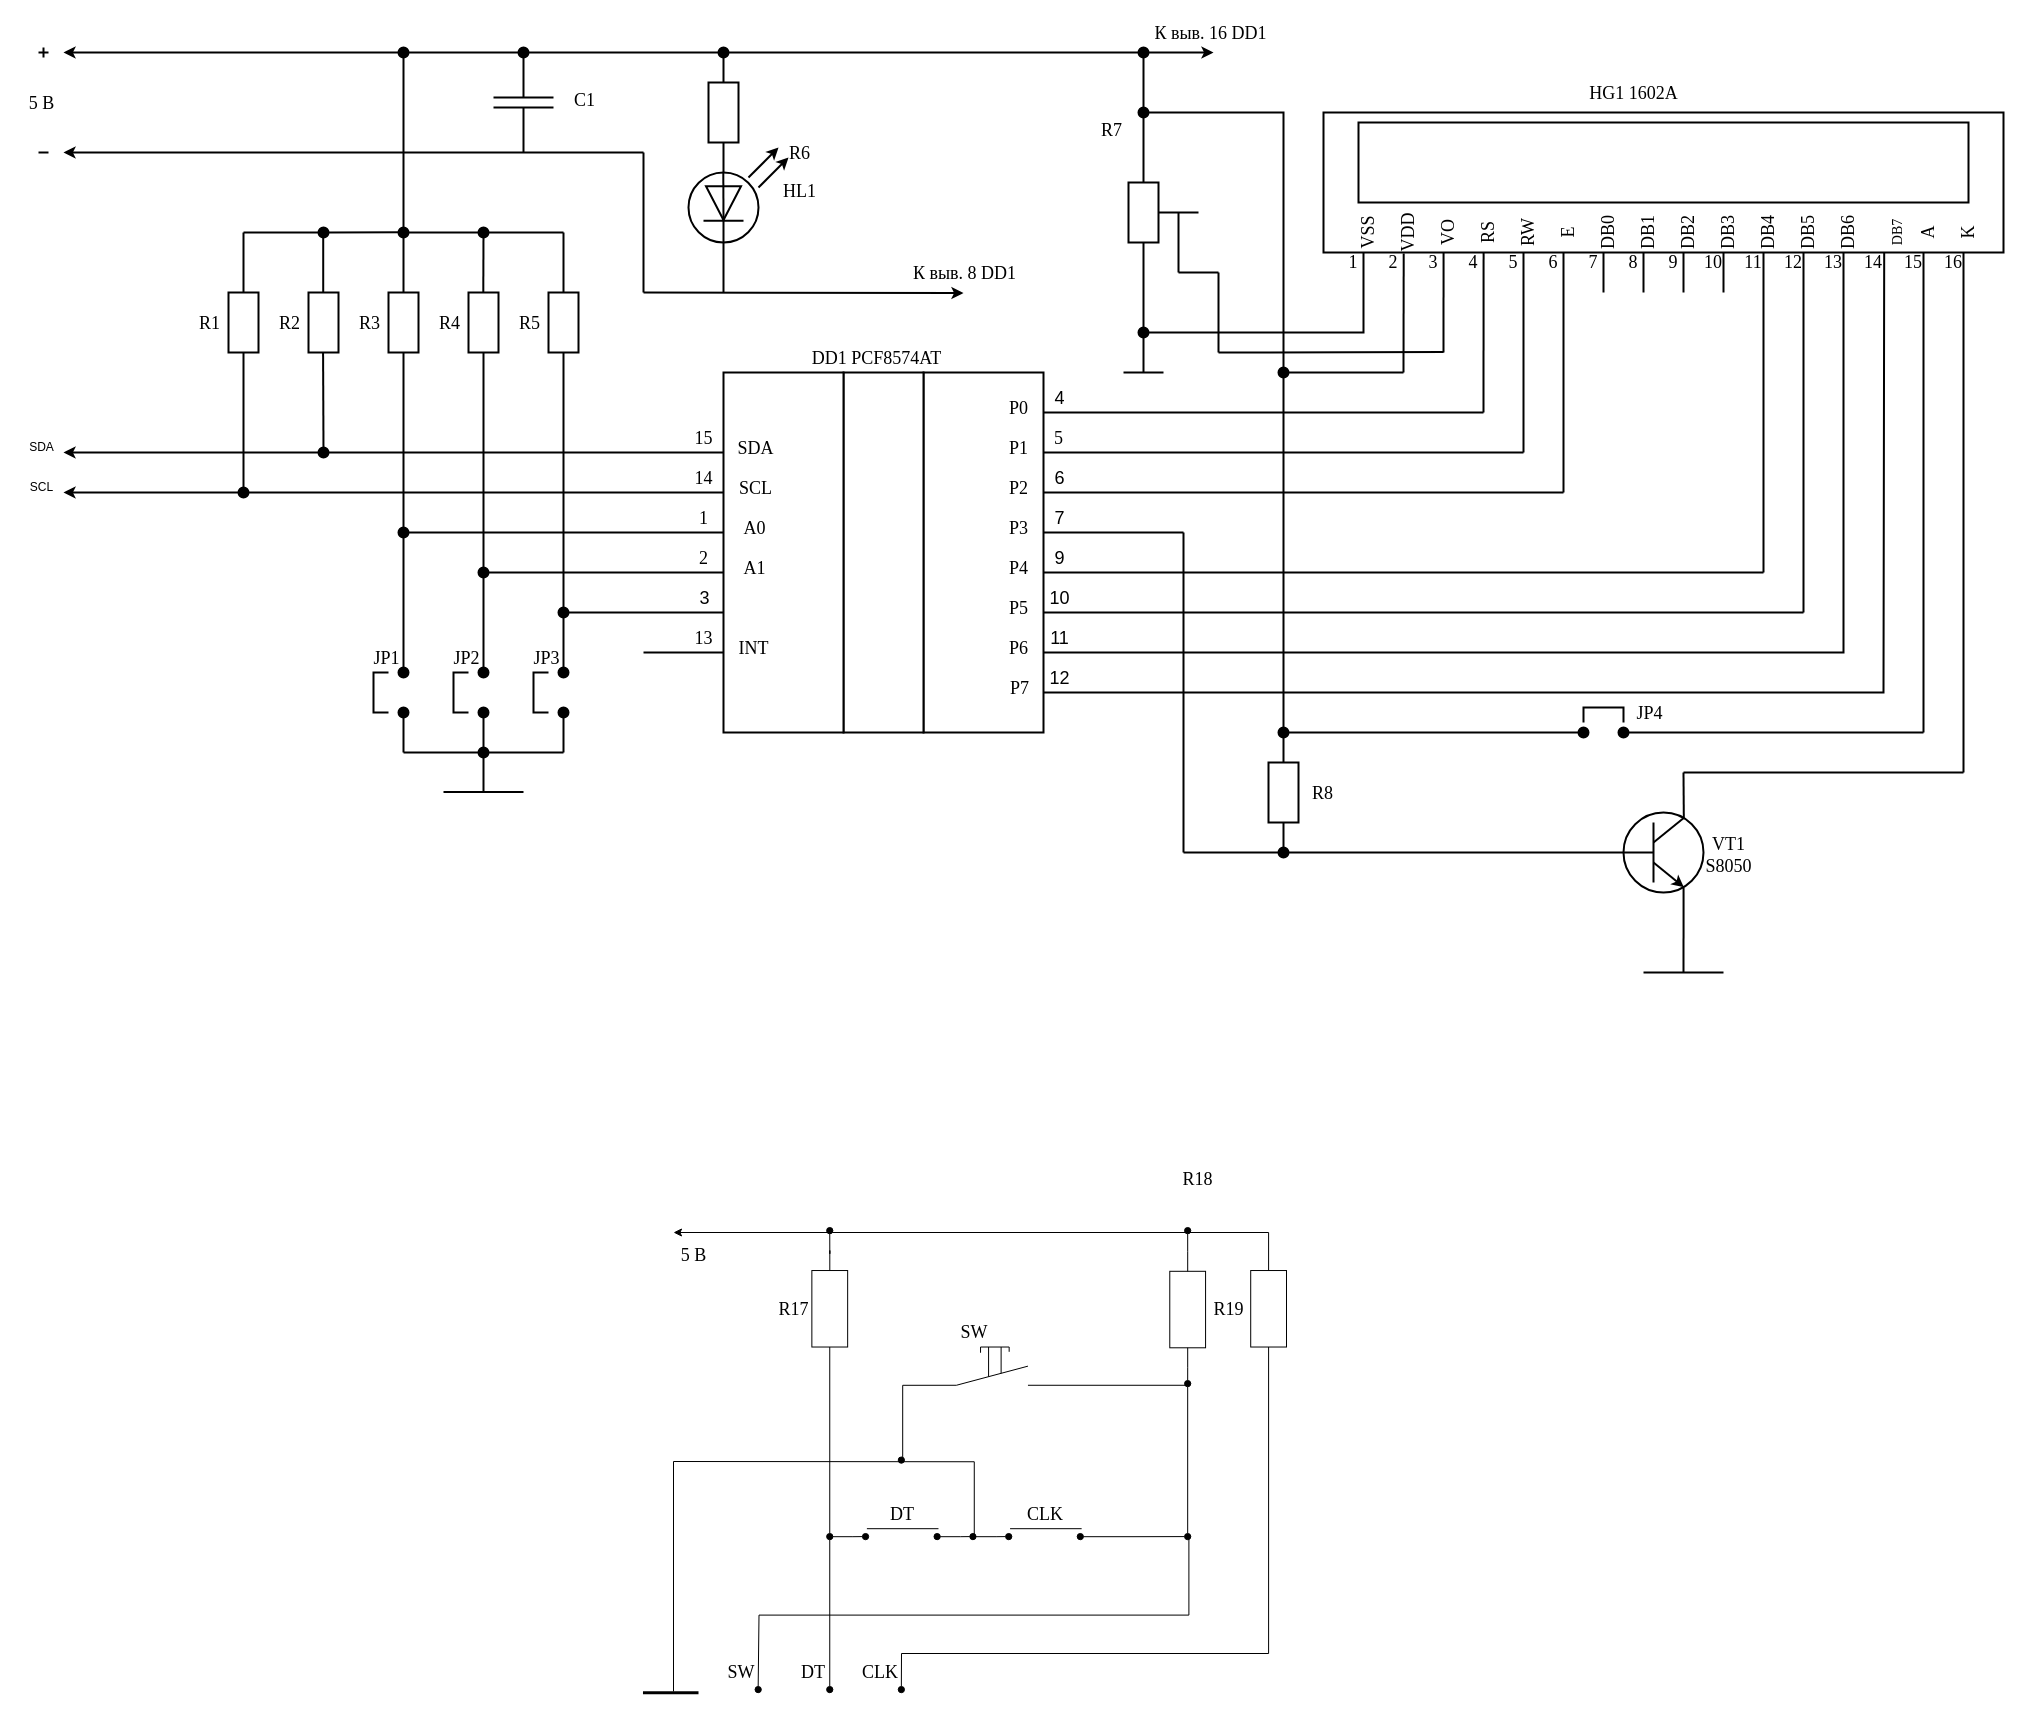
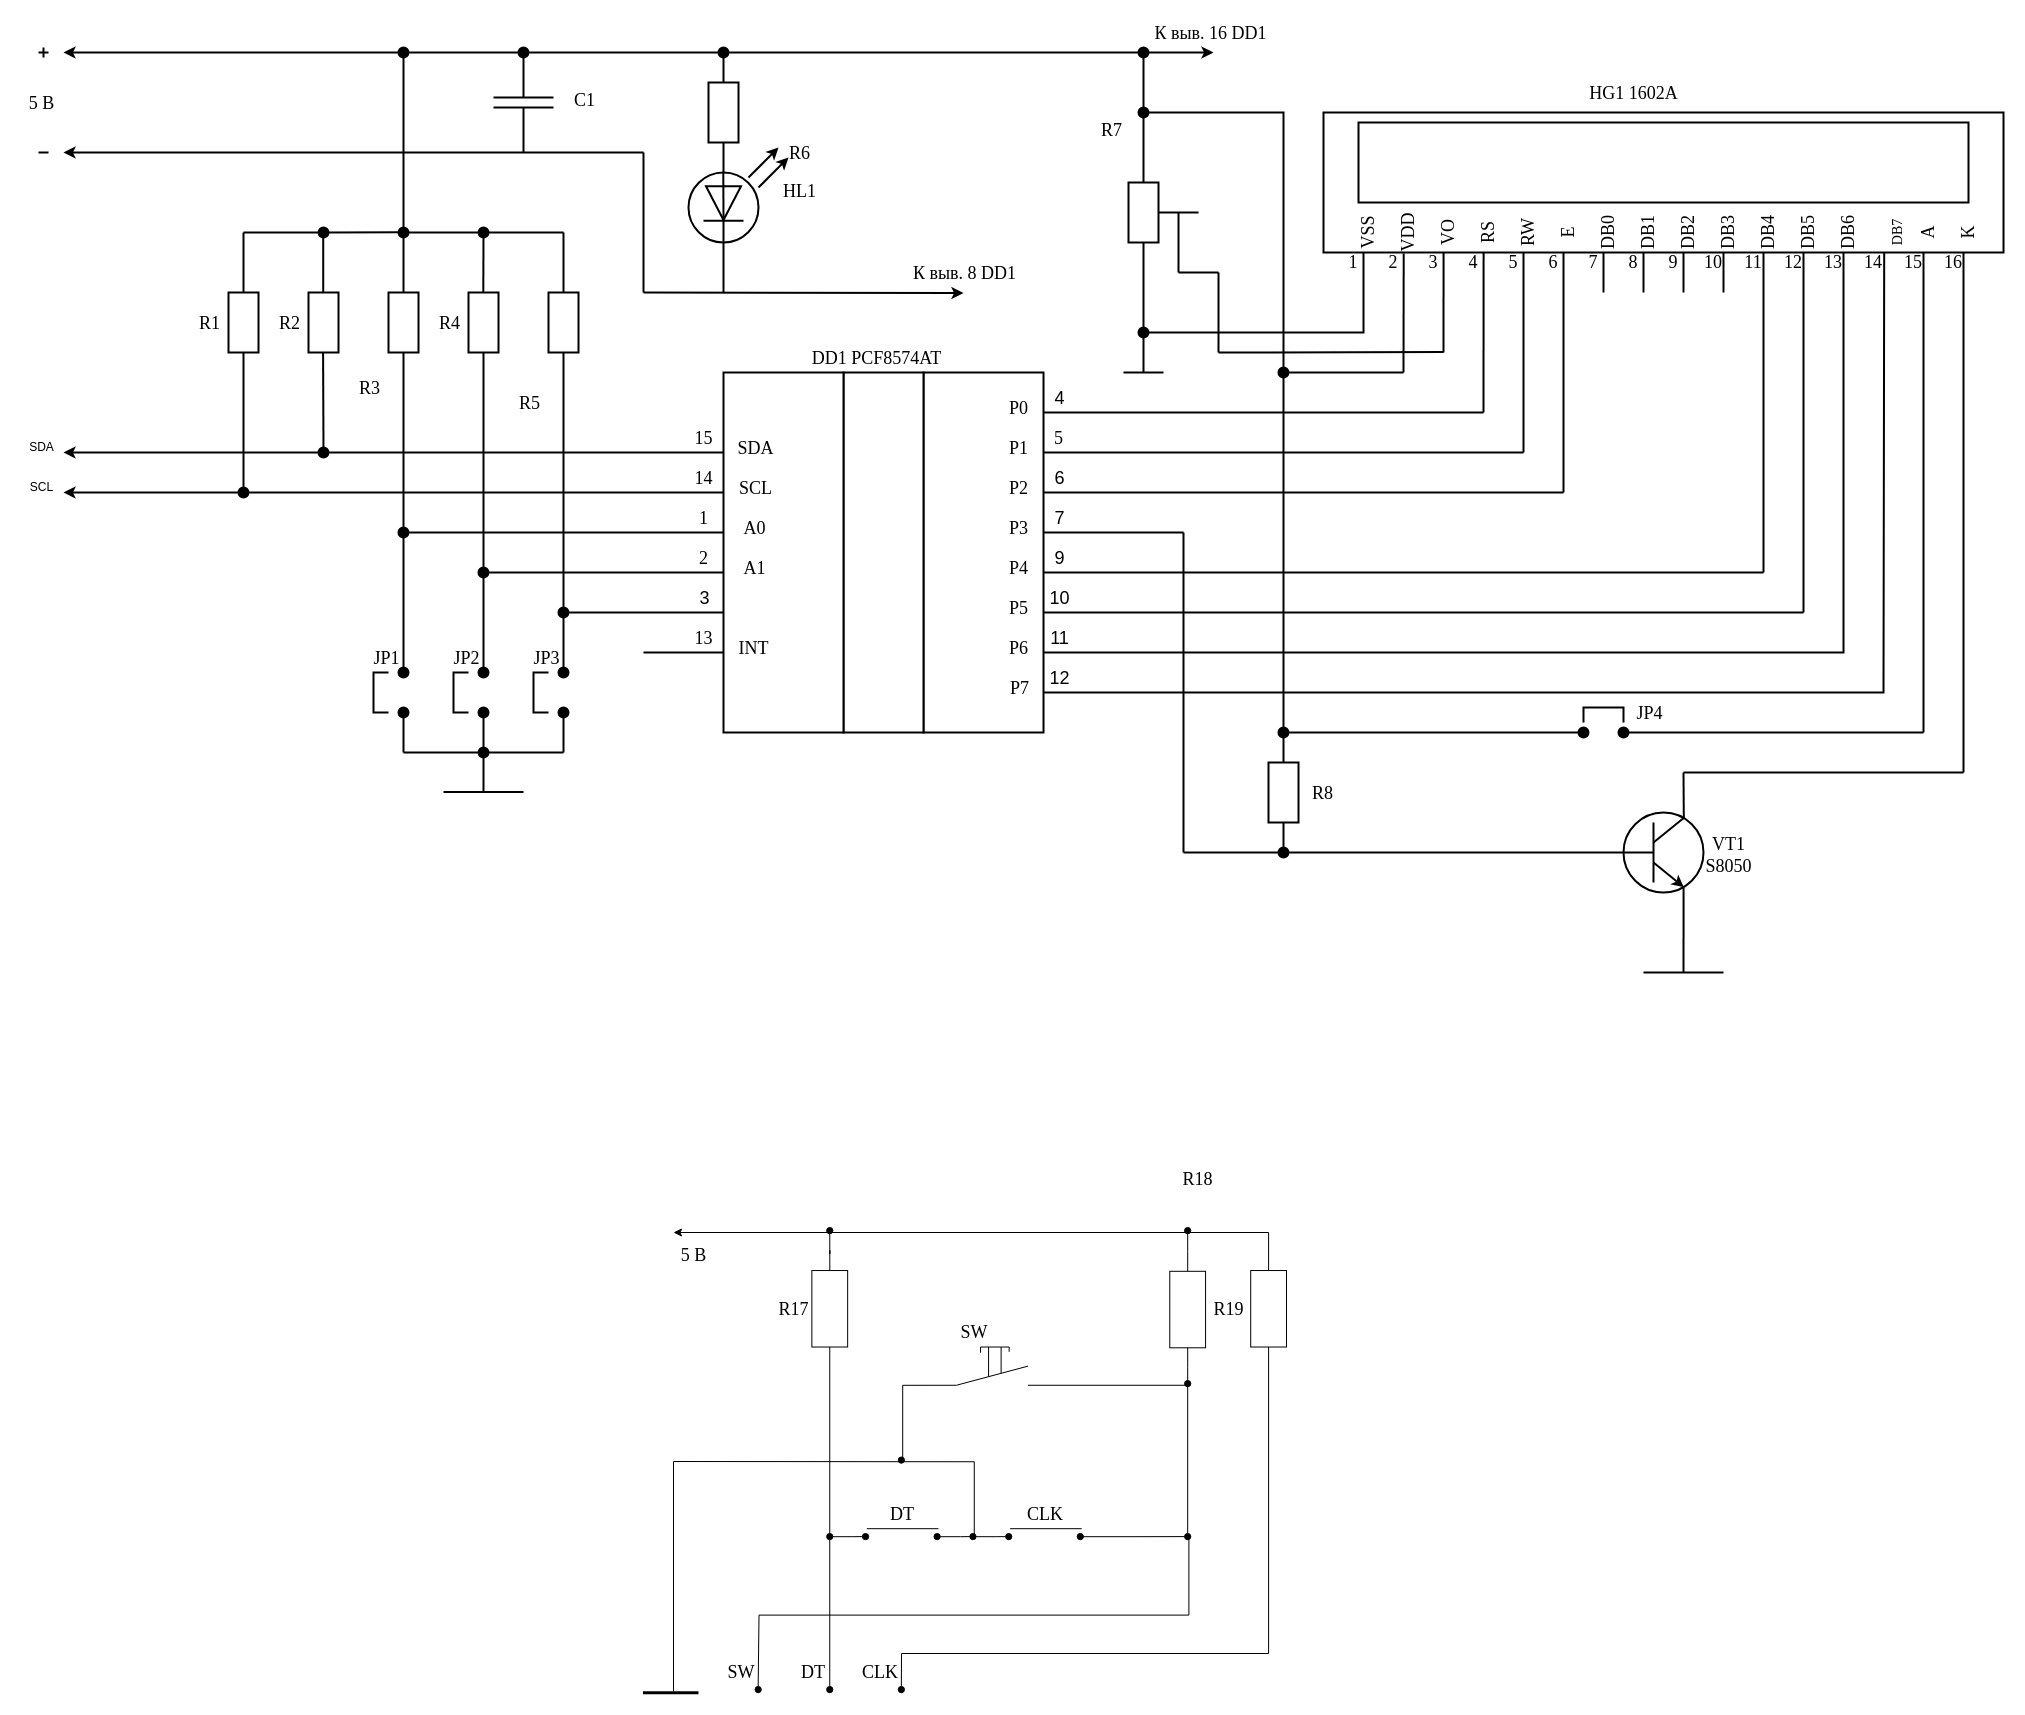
(369, 323) -> (369, 388)
(529, 323) -> (529, 403)
